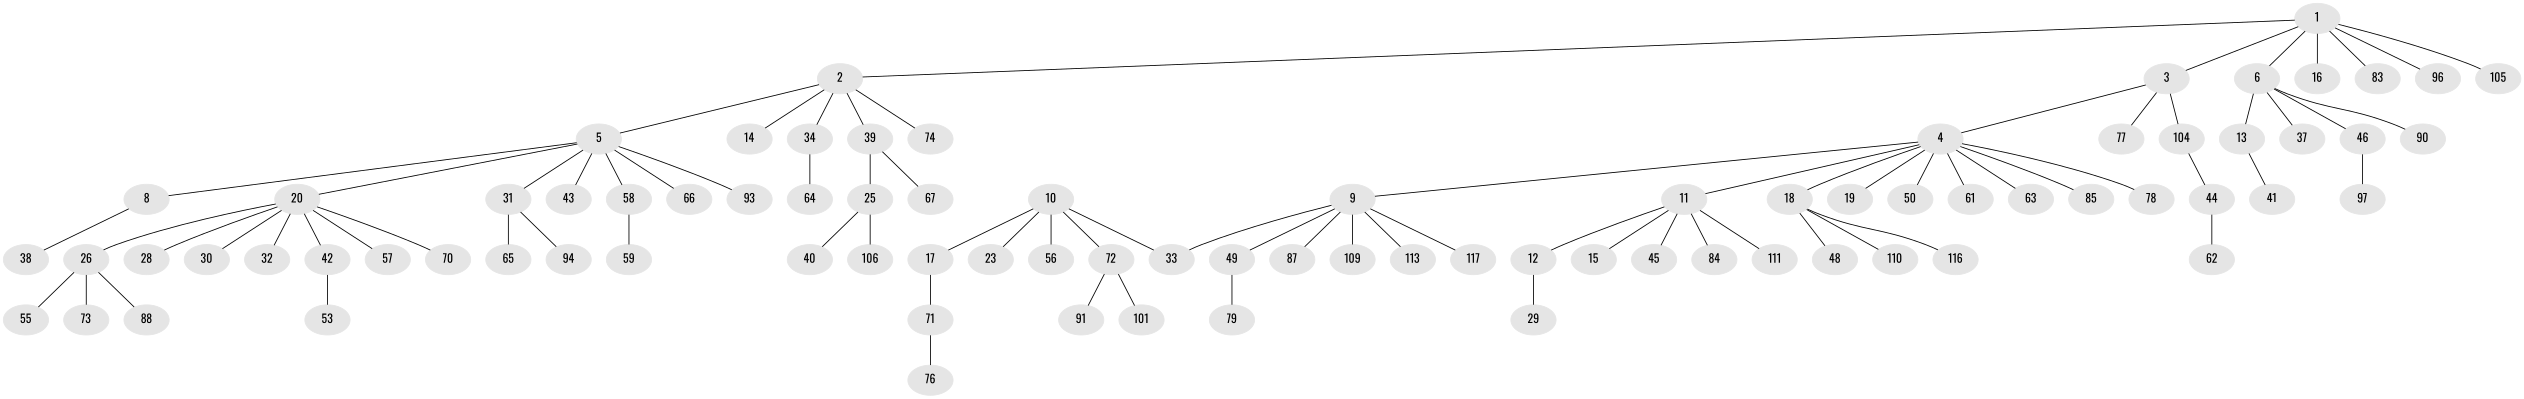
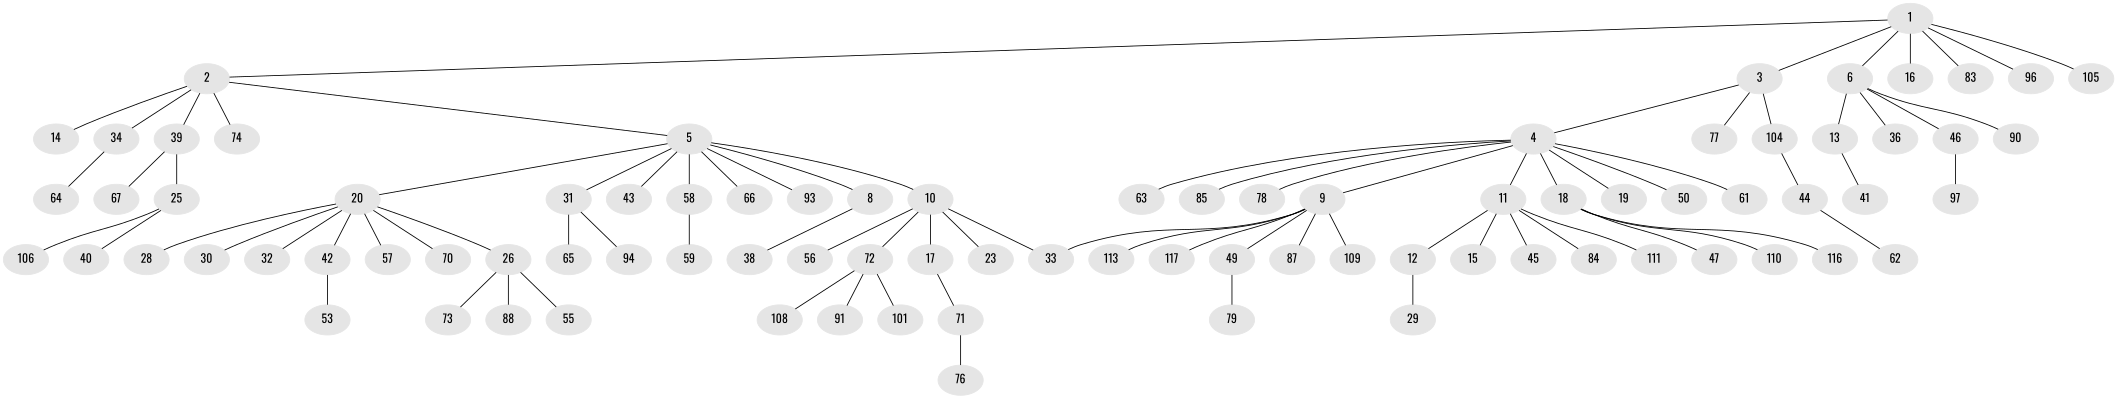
(2302, 139) -> (1895, 139)
none -> (813, 161)
(1835, 260) -> (1714, 260)
none -> (780, 320)
